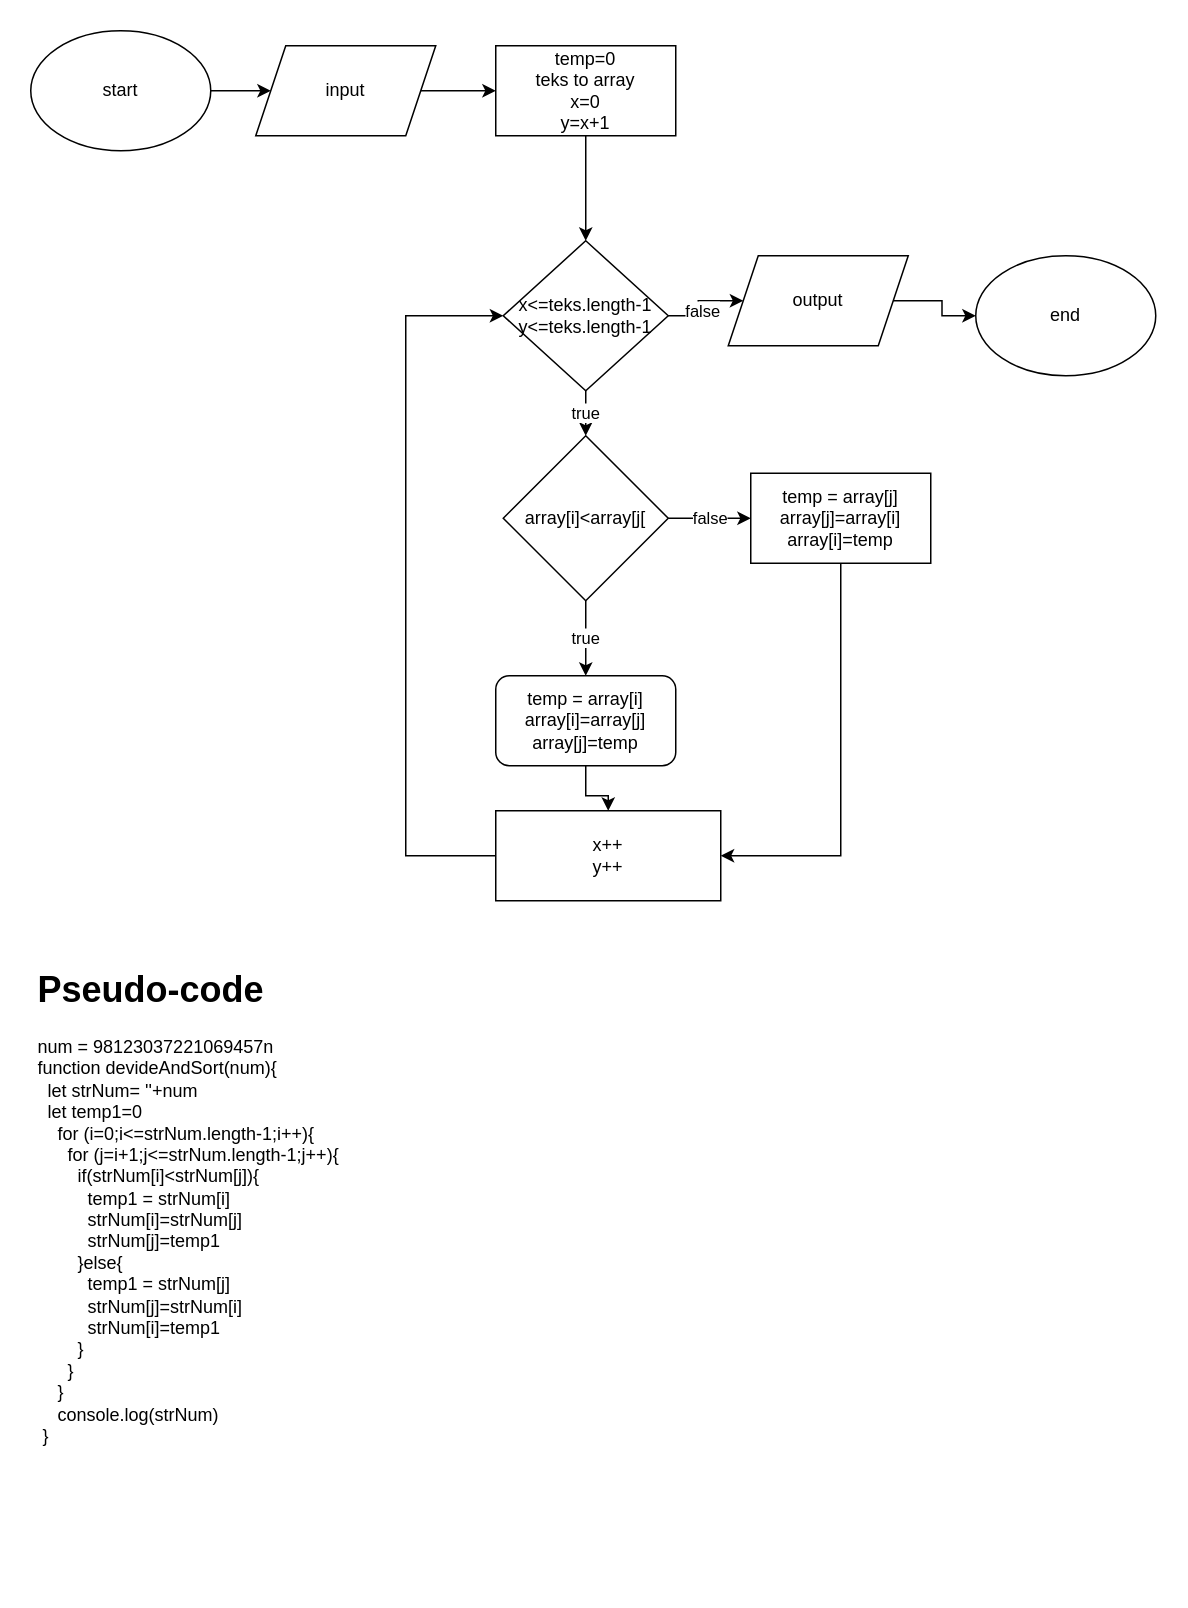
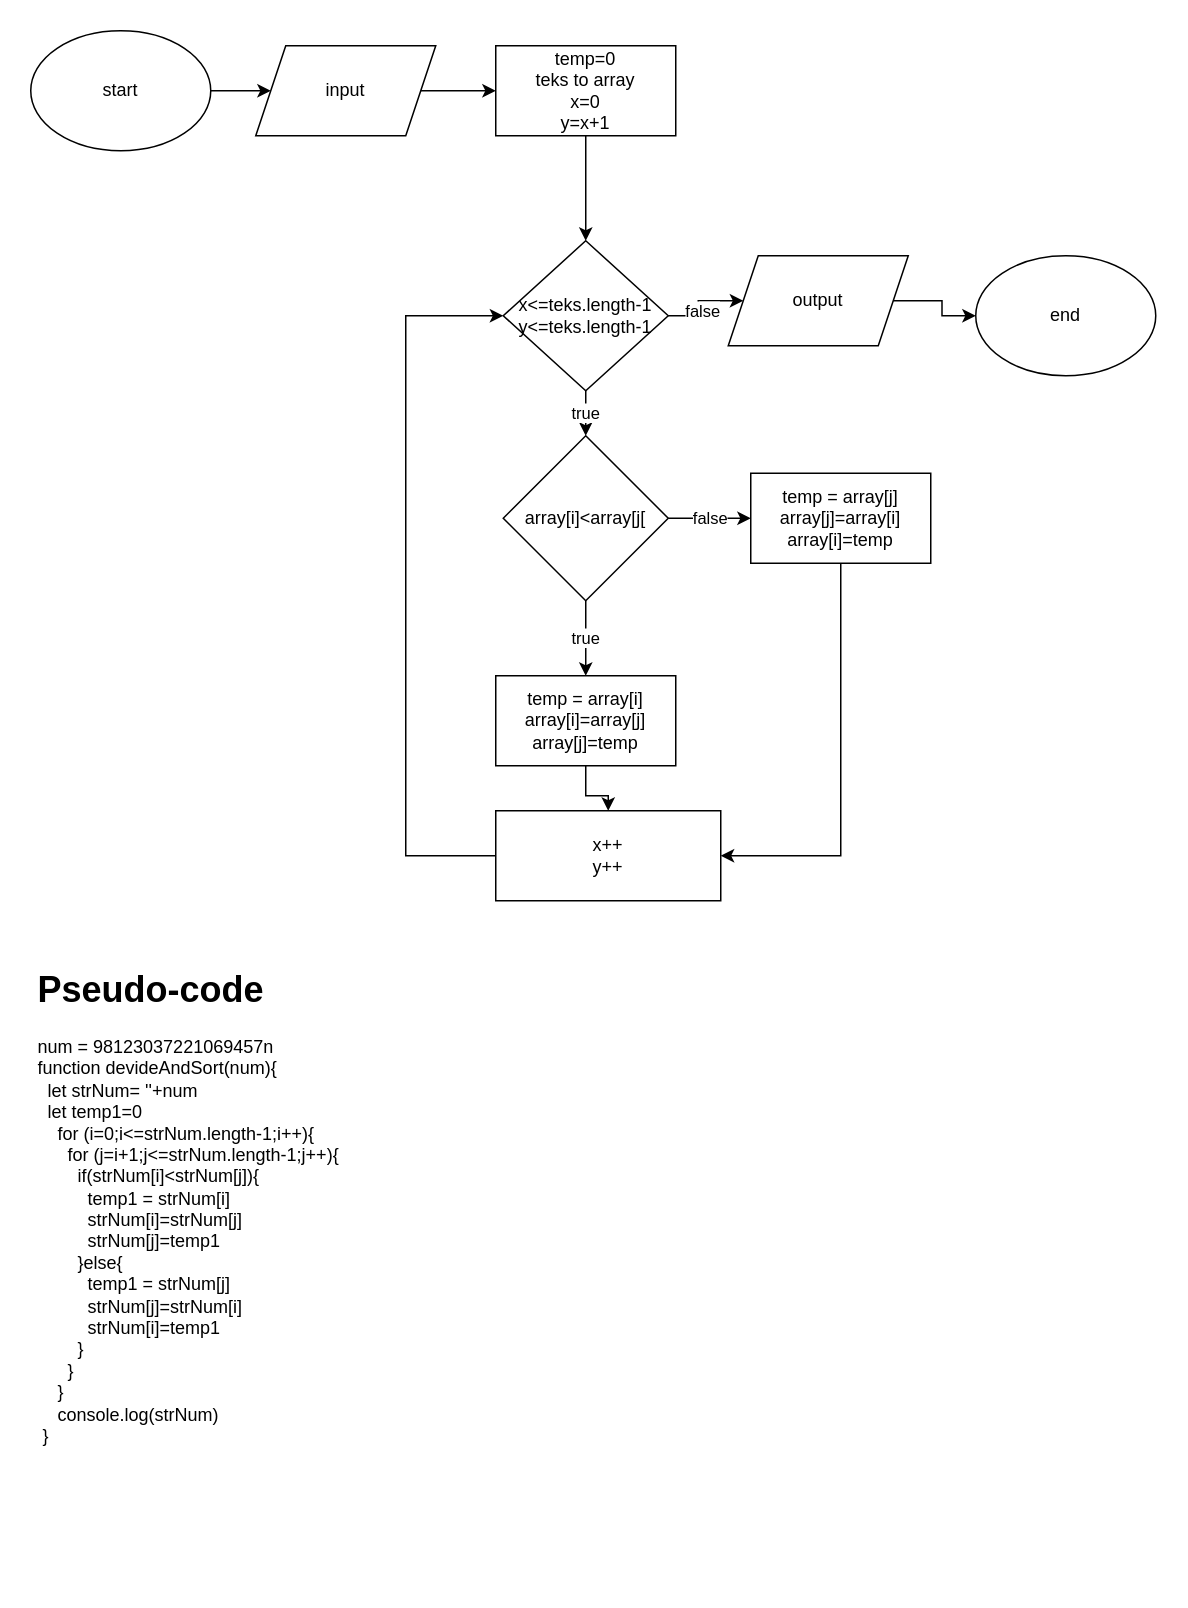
(586, 721) -> (586, 721)
